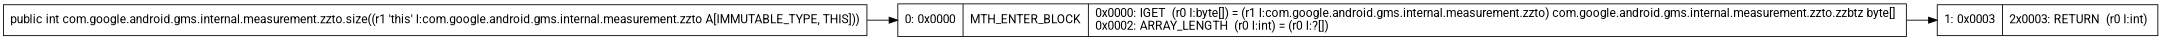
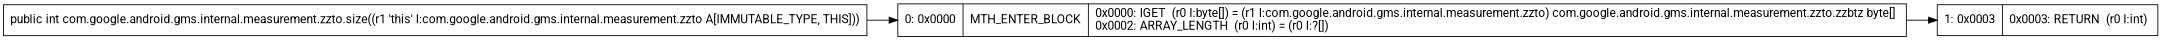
(2080, 20) -> (2080, 20)
